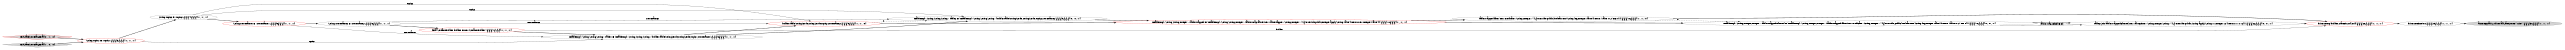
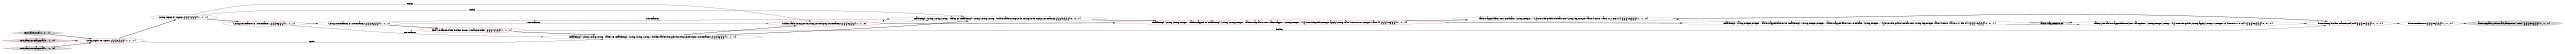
none -> (37, 33)
